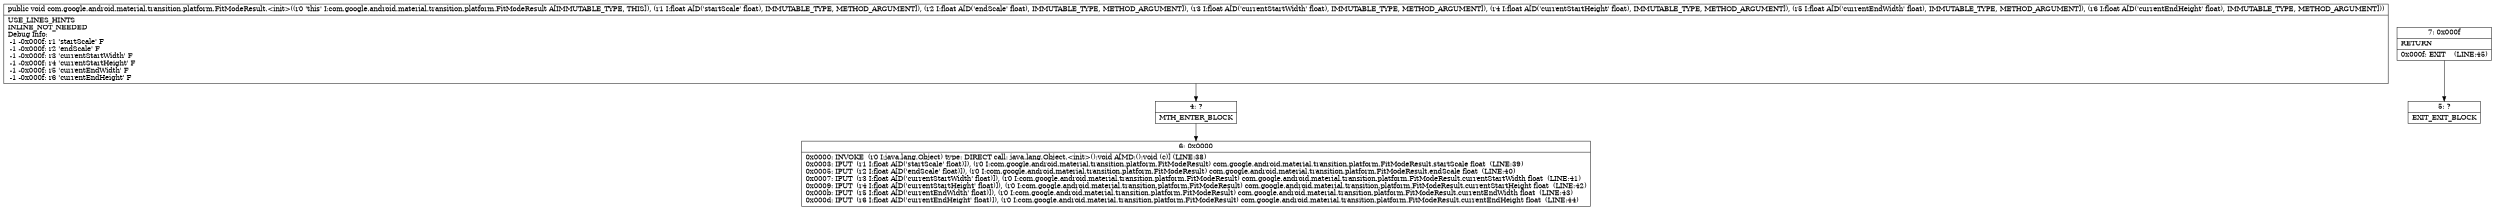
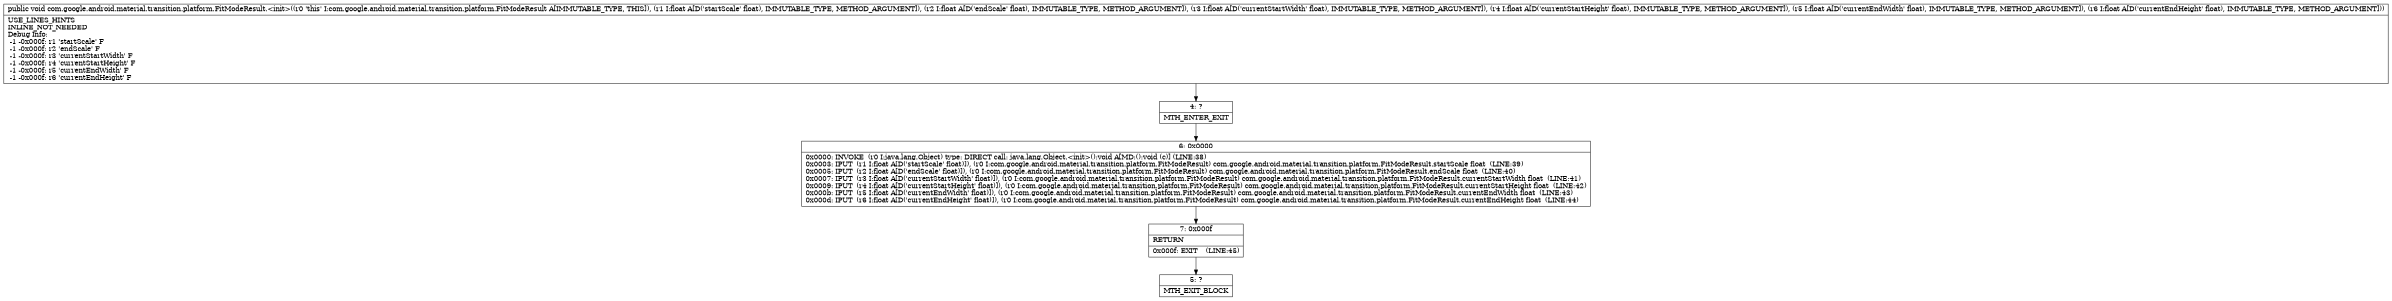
(1196, 118) -> (1196, 118)
(2444, 118) -> (1196, 291)
none -> (1196, 213)
